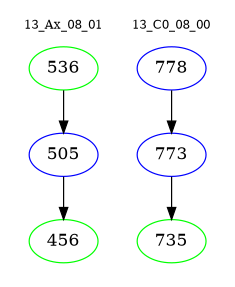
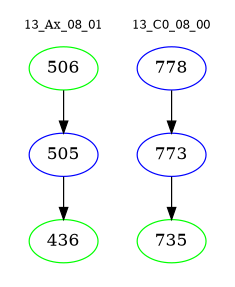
(64, 68) -> (64, 68)
(64, 241) -> (64, 241)
